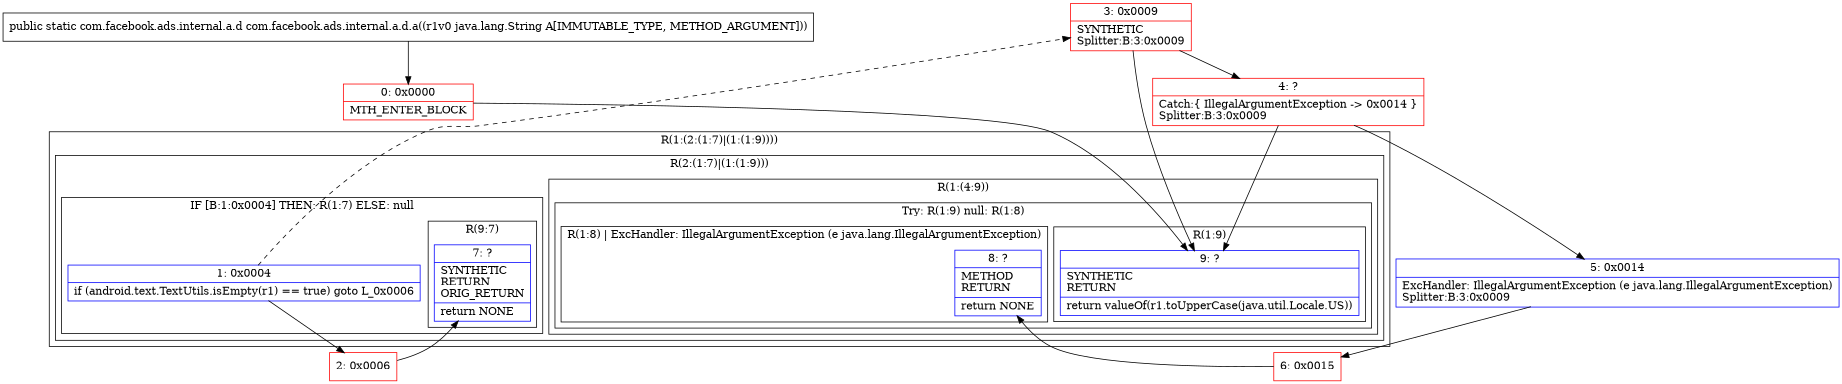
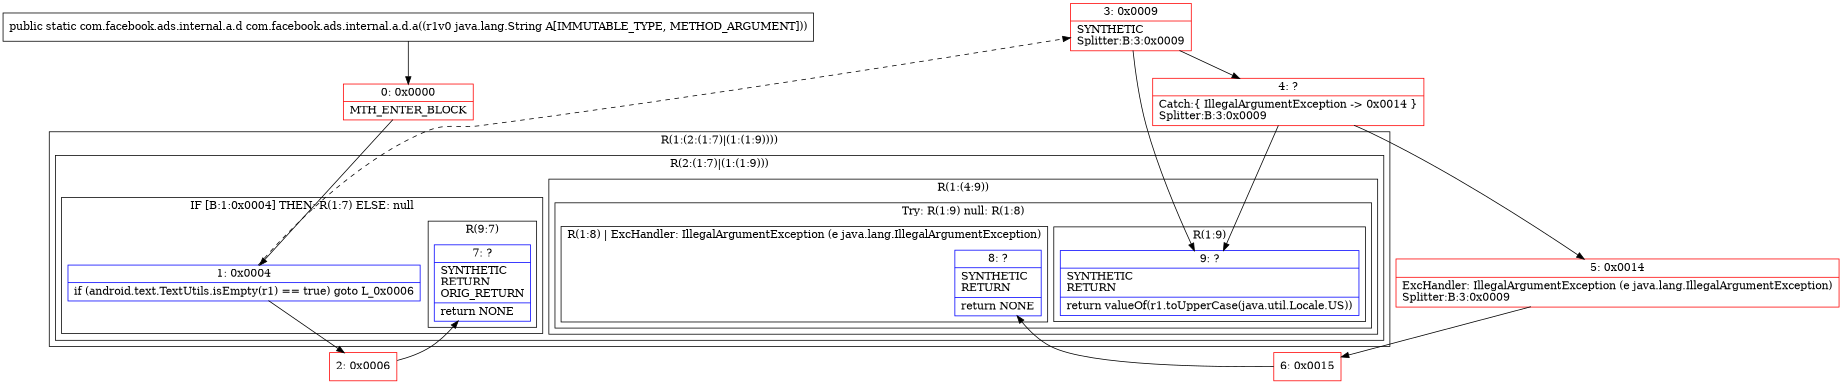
(850, 112) -> (335, 183)
(987, 277) -> (995, 277)
(1618, 283) -> (1618, 283)
